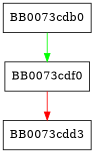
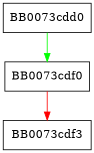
(47, 18) -> (47, 18)
(47, 135) -> (47, 135)
